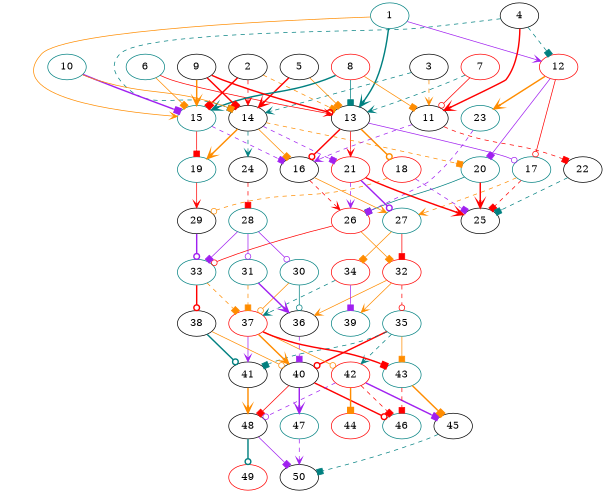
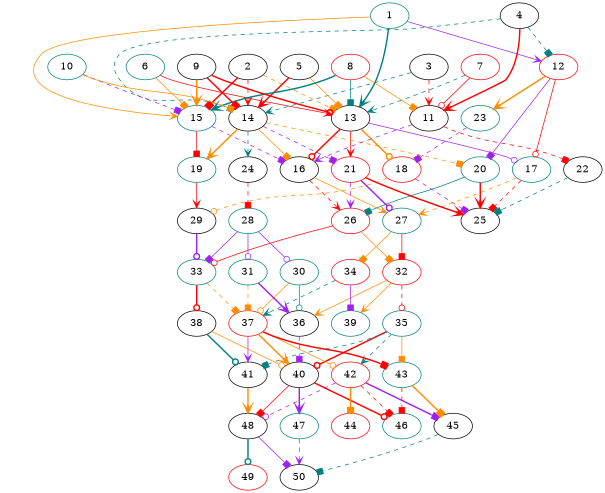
(429, 85) -> (429, 85)
(128, 92) -> (128, 92)
(431, 180) -> (440, 145)
